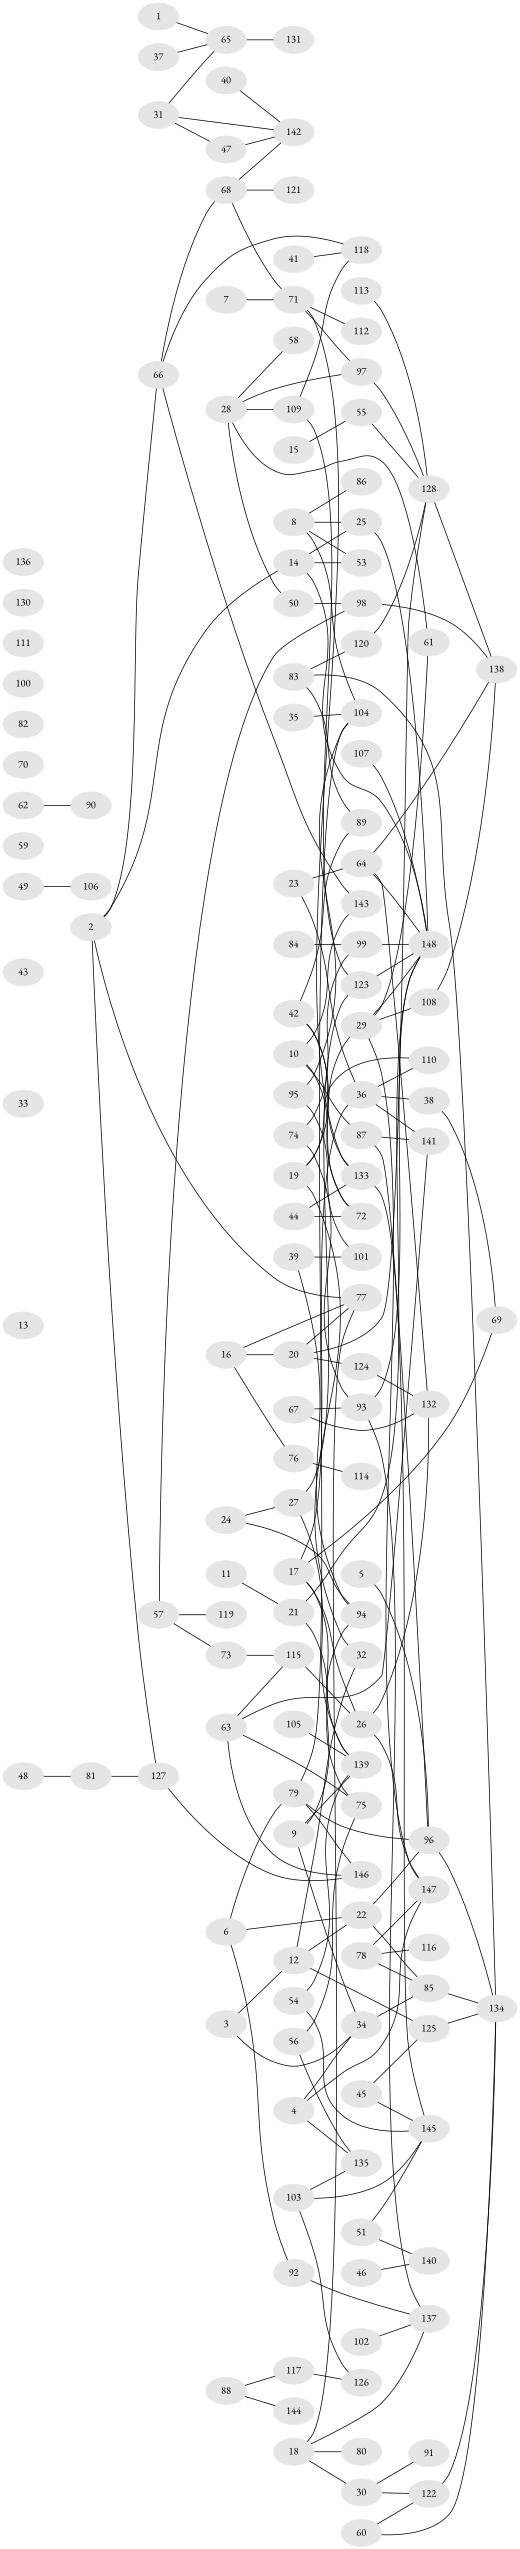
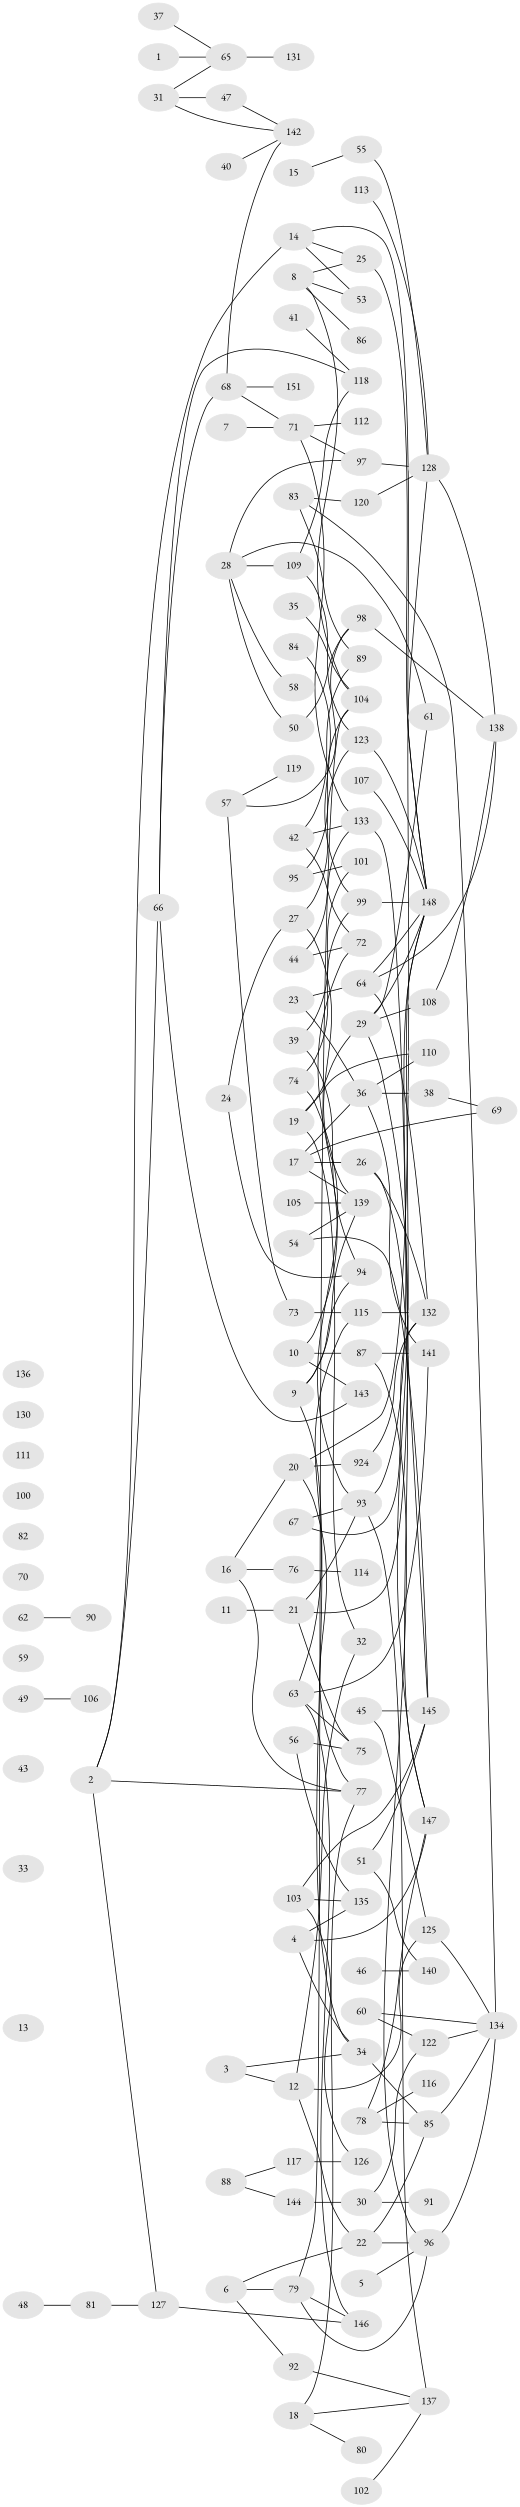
(294, 190) -> (294, 387)
(361, 1367) -> (361, 1463)
none -> (332, 1562)
(328, 1690) -> (395, 1313)
(328, 2472) -> (328, 2202)
